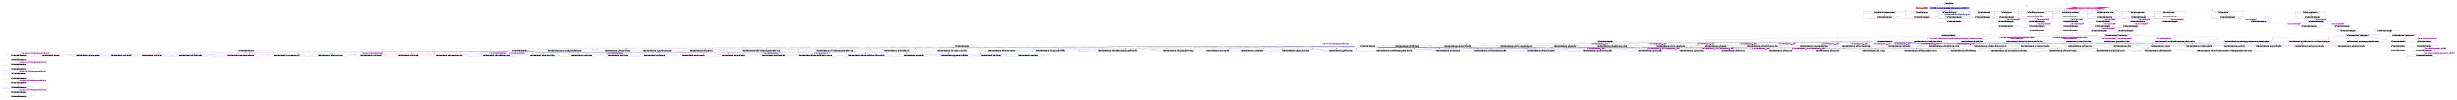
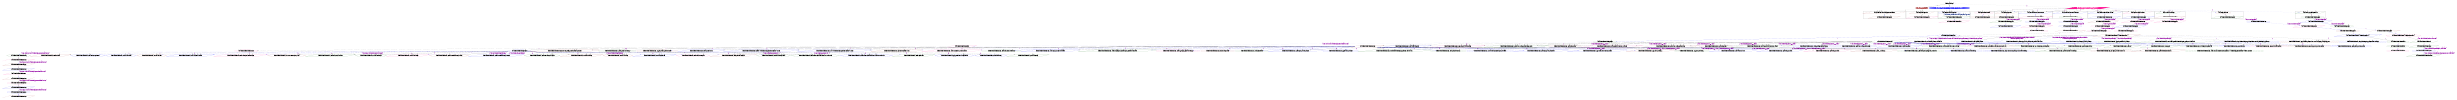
(51, 56) -> (51, 56)
(914, 56) -> (914, 56)
(991, 56) -> (991, 56)
(1028, 56) -> (1028, 56)
